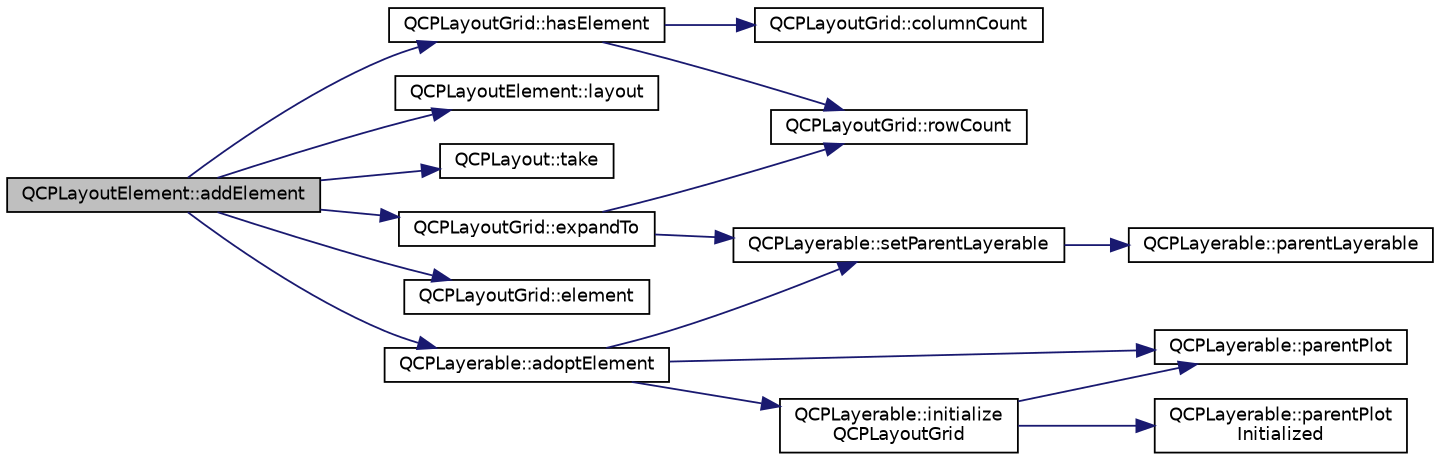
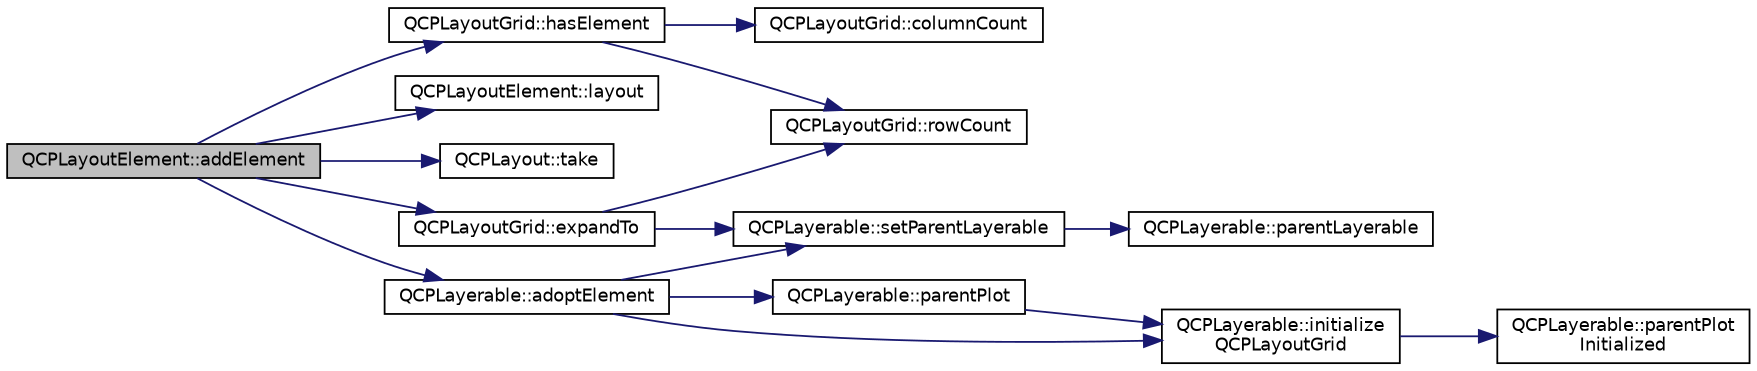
(527, 297) -> none
(1099, 385) -> (1084, 316)
